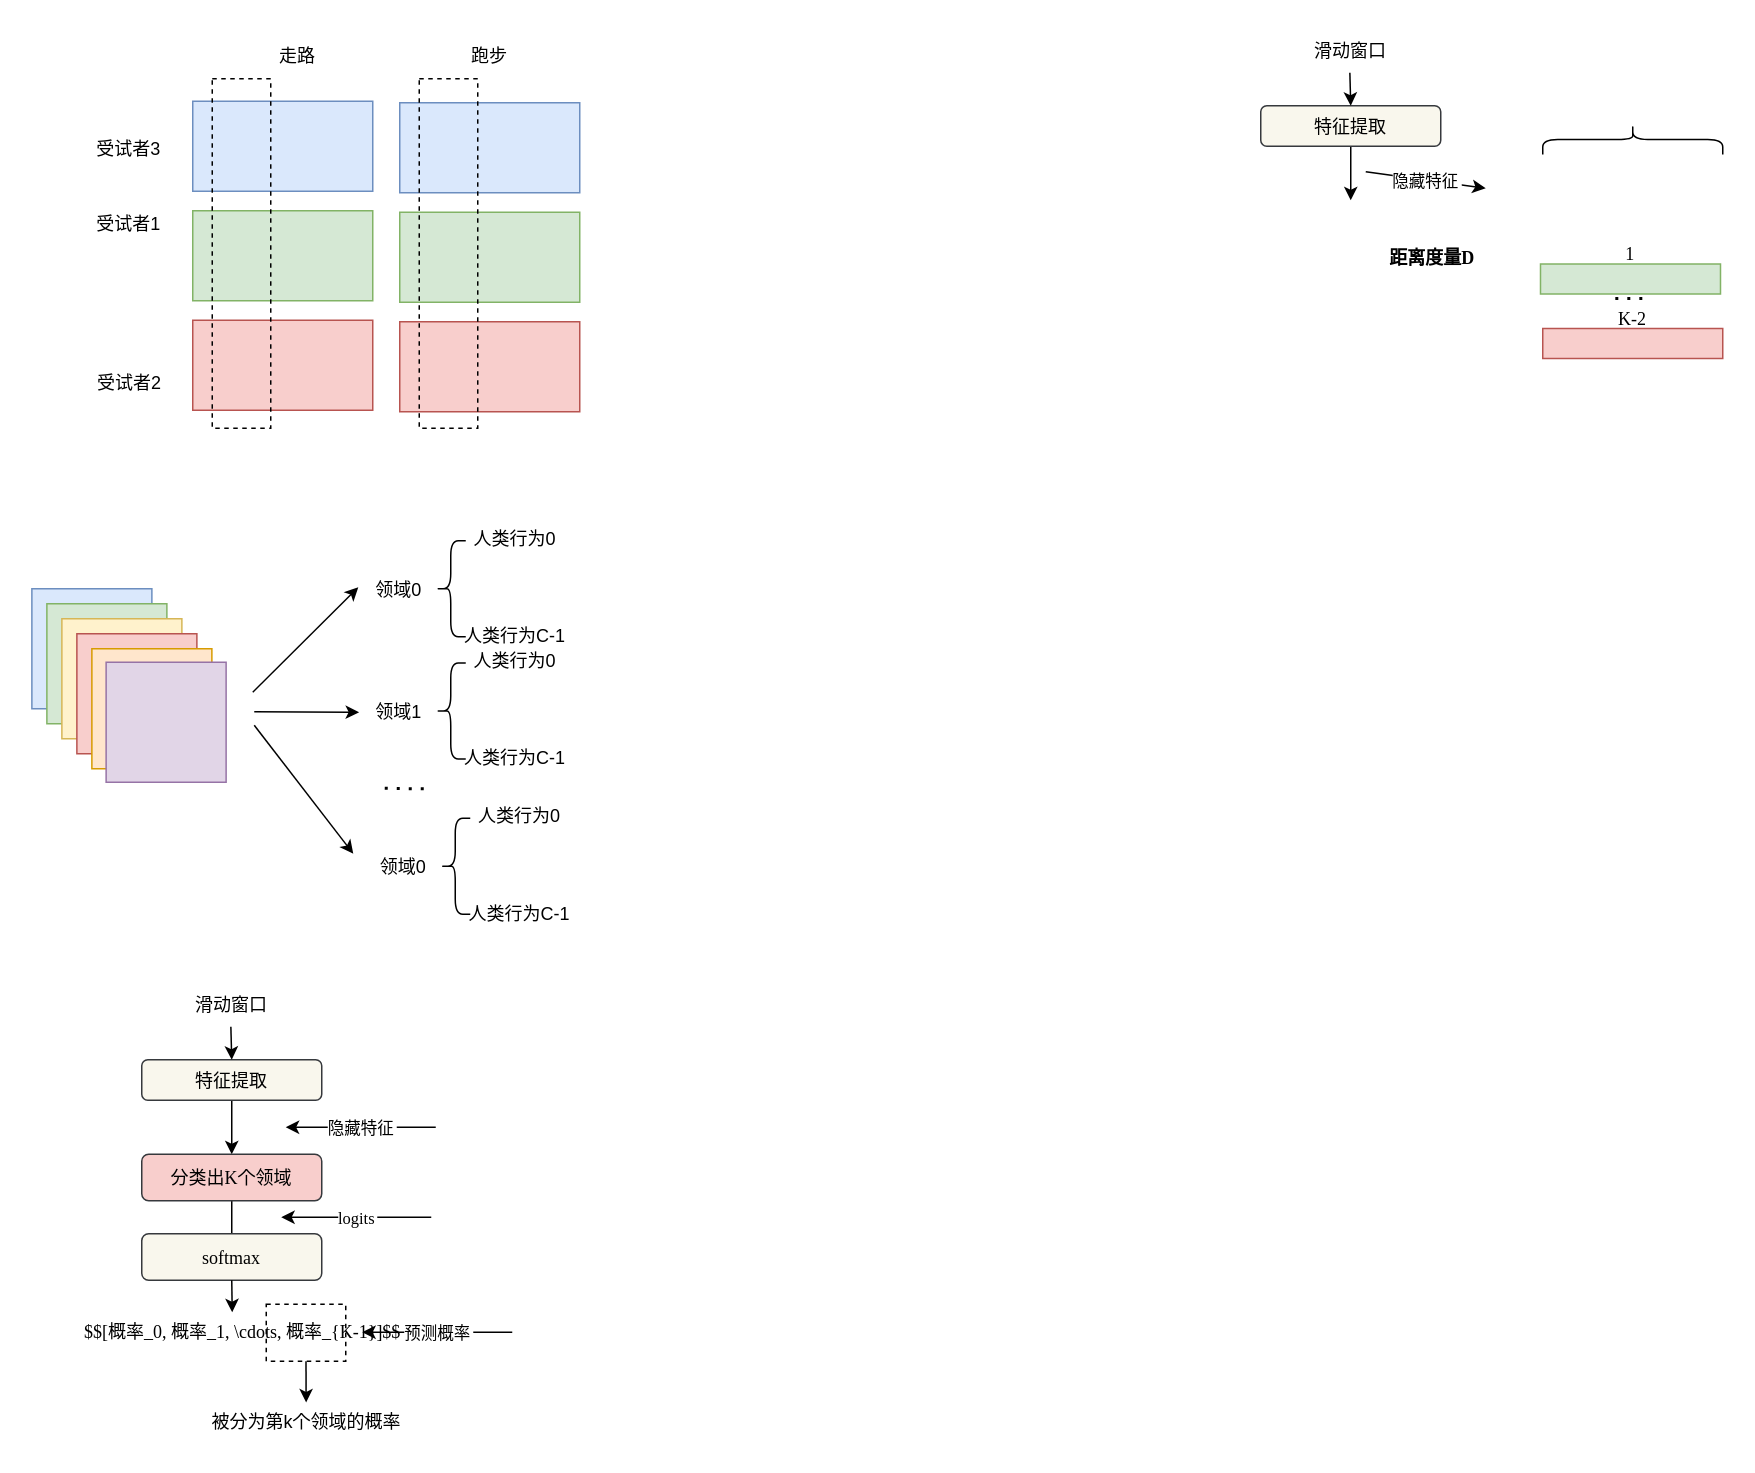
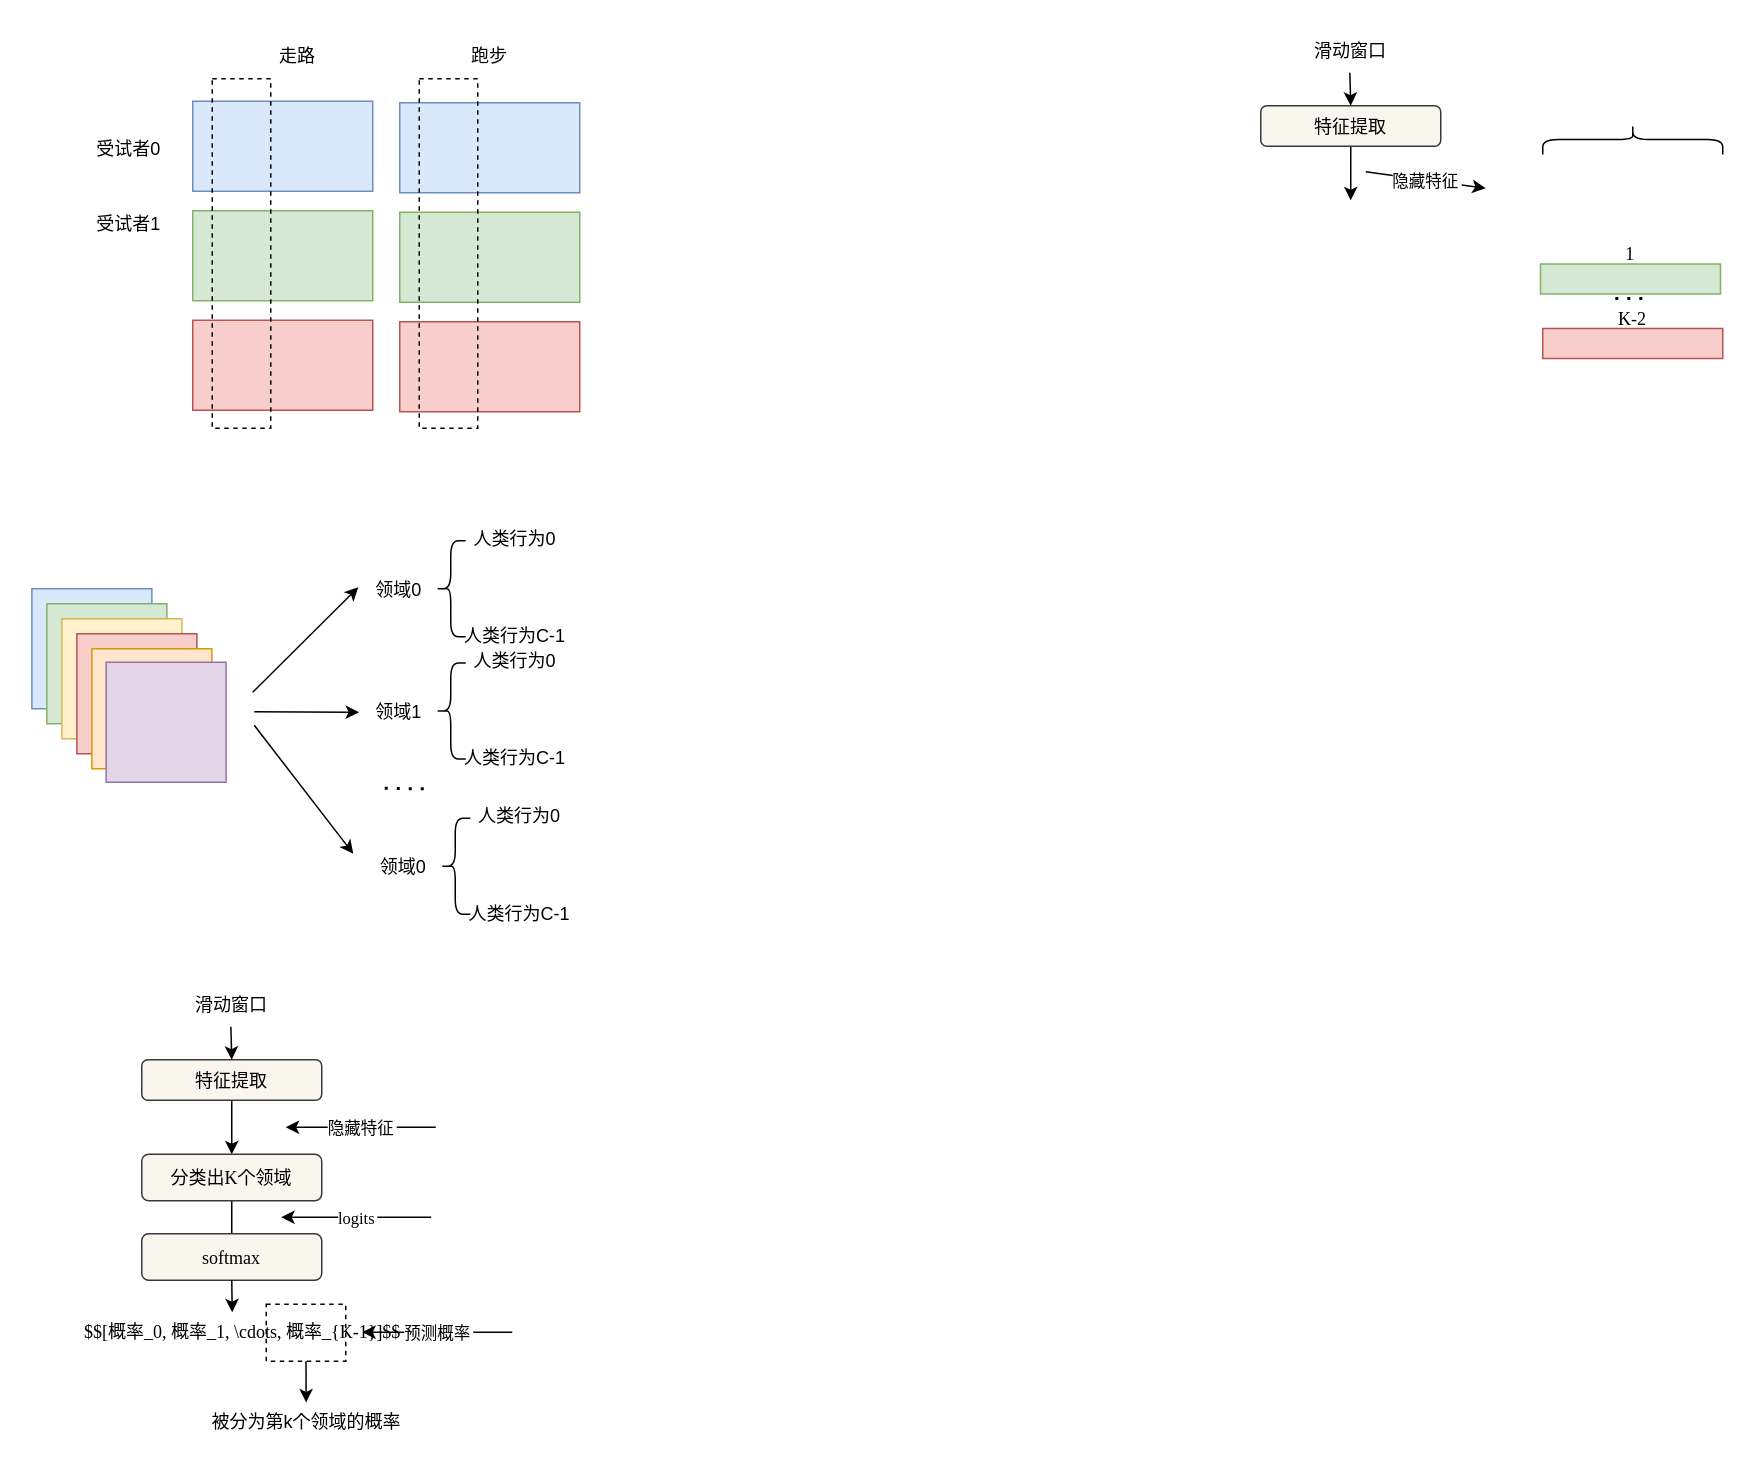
(128, 149) -> (128, 149)
(1433, 257) -> none
(130, 382) -> none
(232, 1178) -> (232, 1178)
